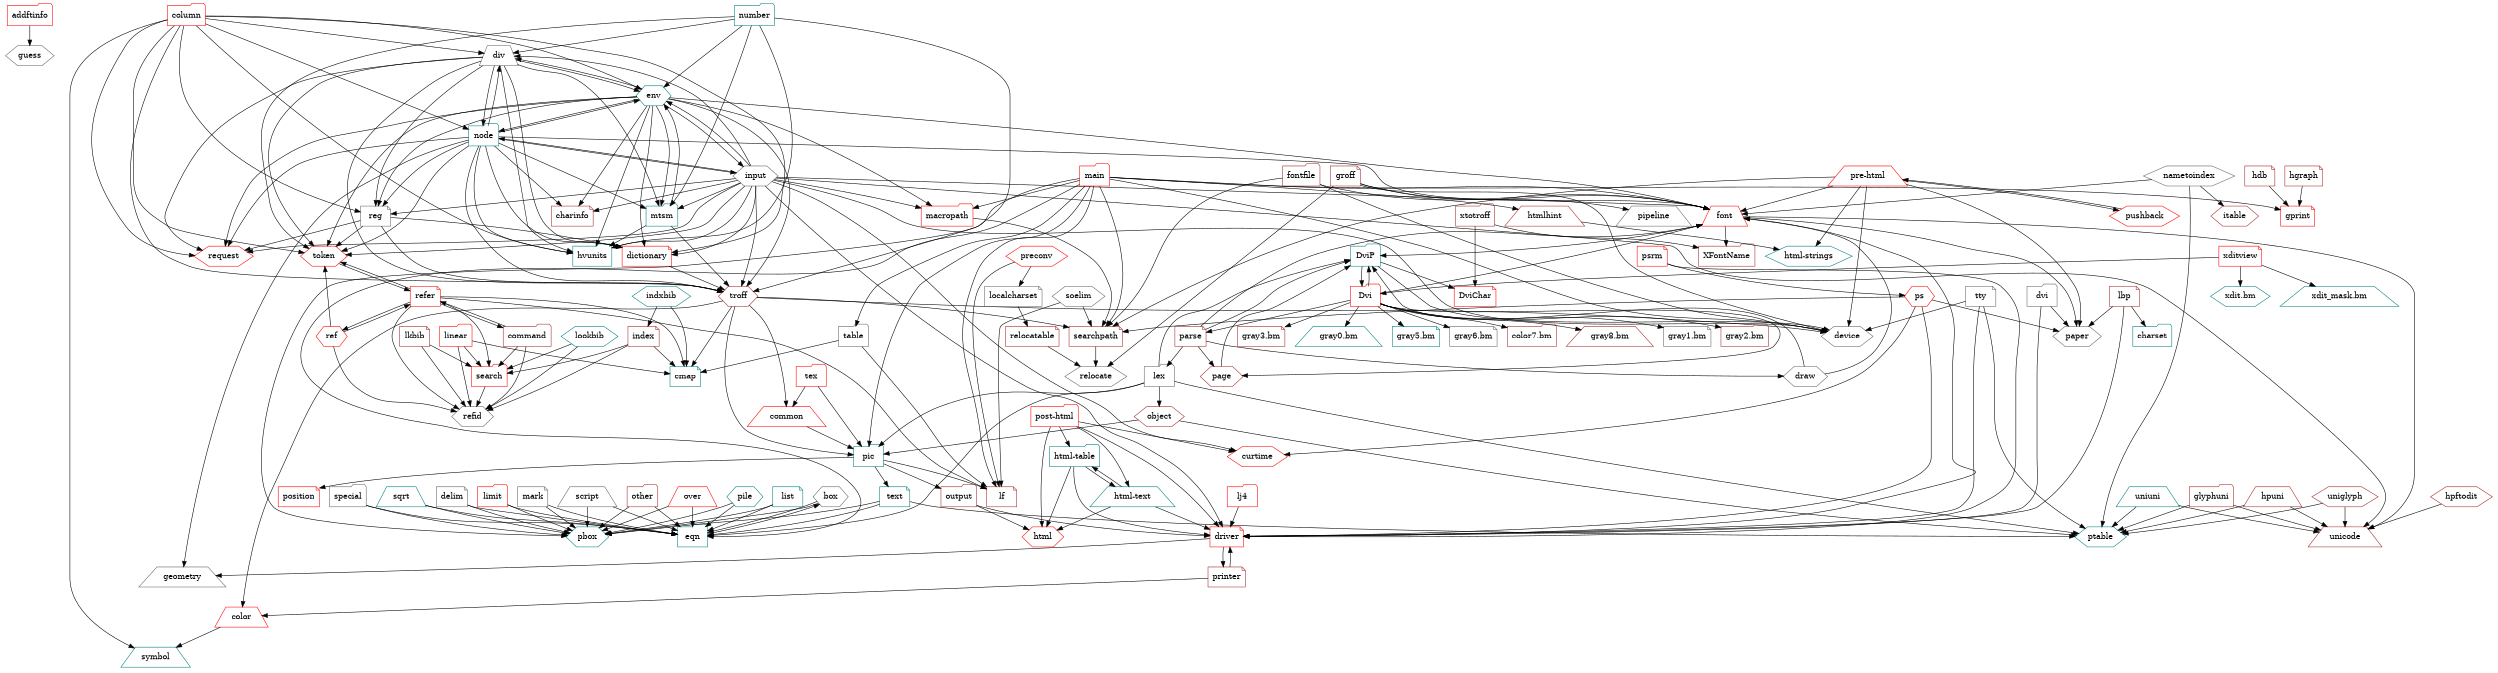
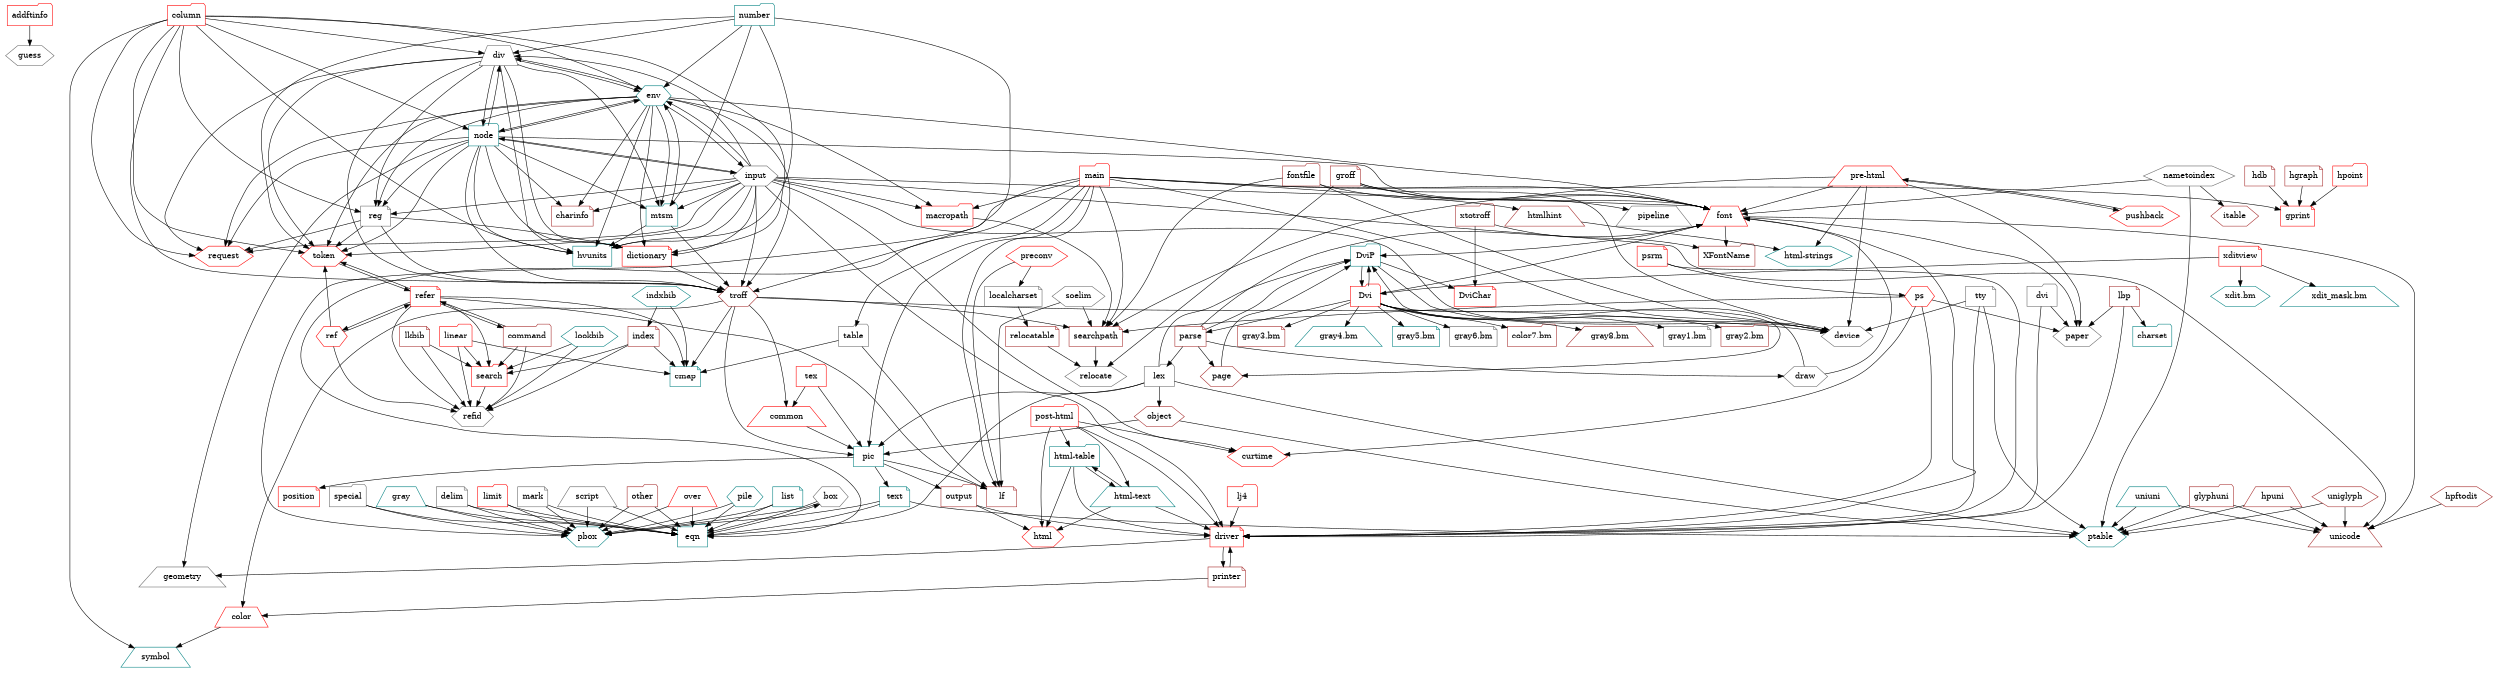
none -> (2350, 176)
(1339, 336) -> (1339, 336)
(401, 497) -> (401, 497)
